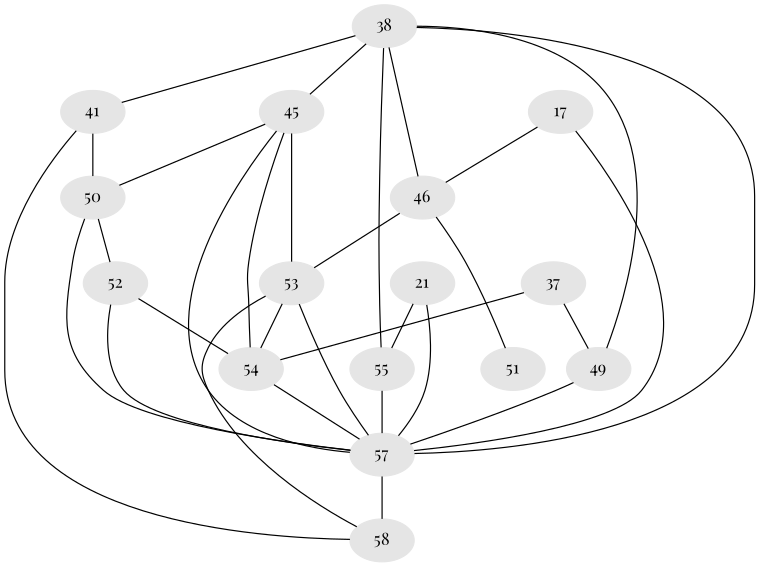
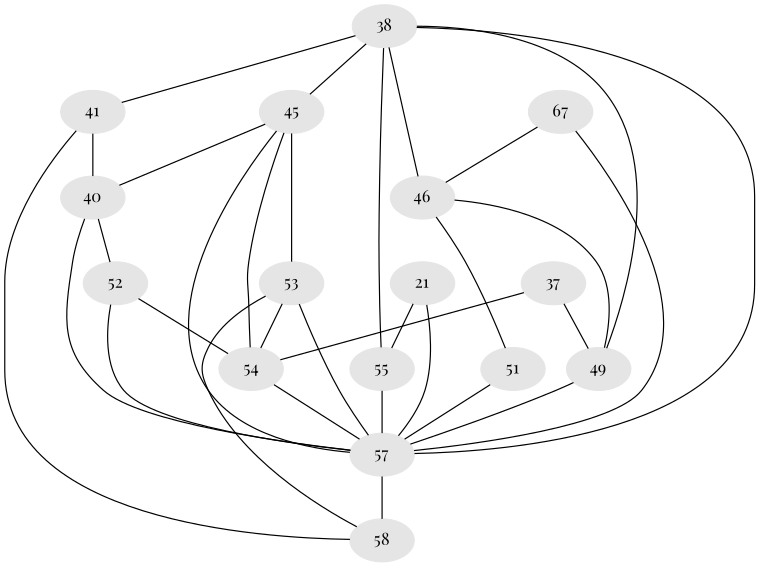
(561, 112) -> (561, 112)
(93, 198) -> (93, 198)
(357, 241) -> (571, 237)
none -> (447, 412)
